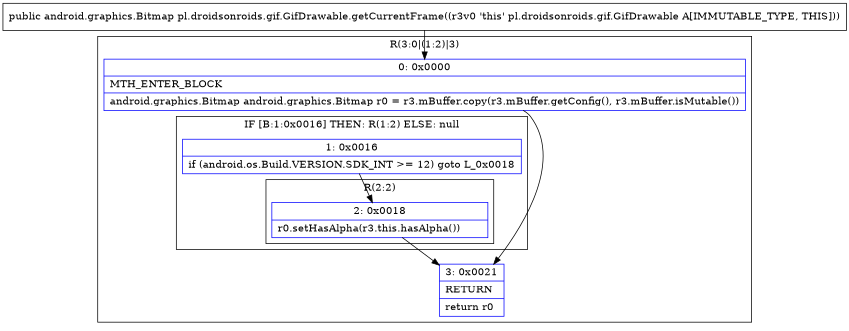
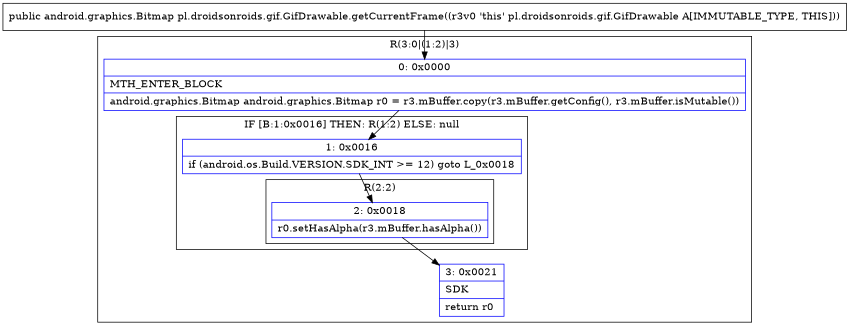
(538, 186) -> (387, 122)
(369, 228) -> (380, 228)
(469, 289) -> (457, 289)
